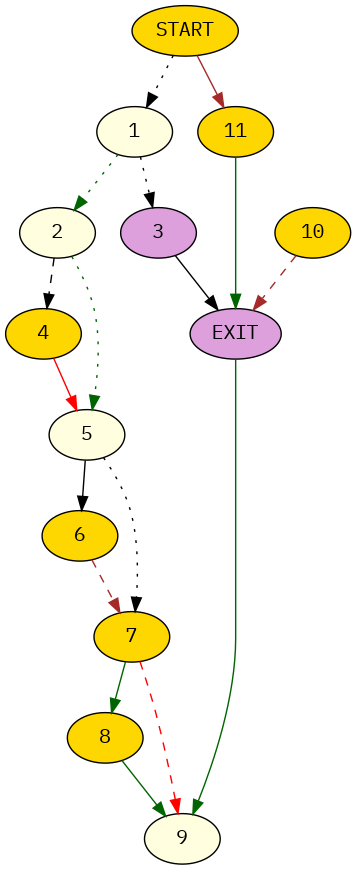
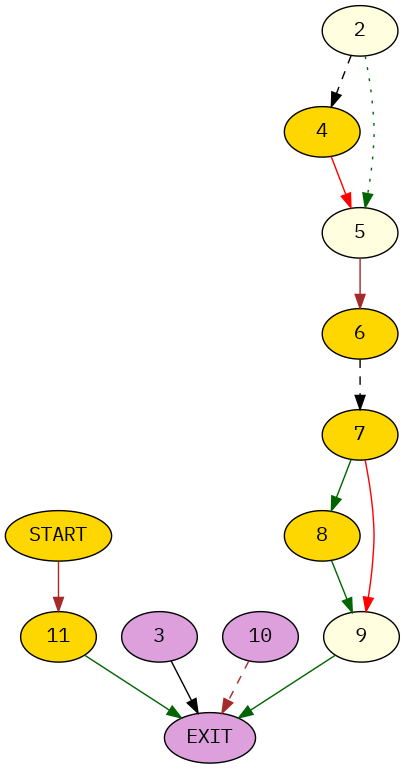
(135, 132) -> none
(313, 233) -> (260, 637)
(84, 478) -> (360, 276)
(134, 524) -> none
(103, 580) -> (360, 377)
(236, 583) -> (293, 683)
(160, 730) -> (374, 529)
